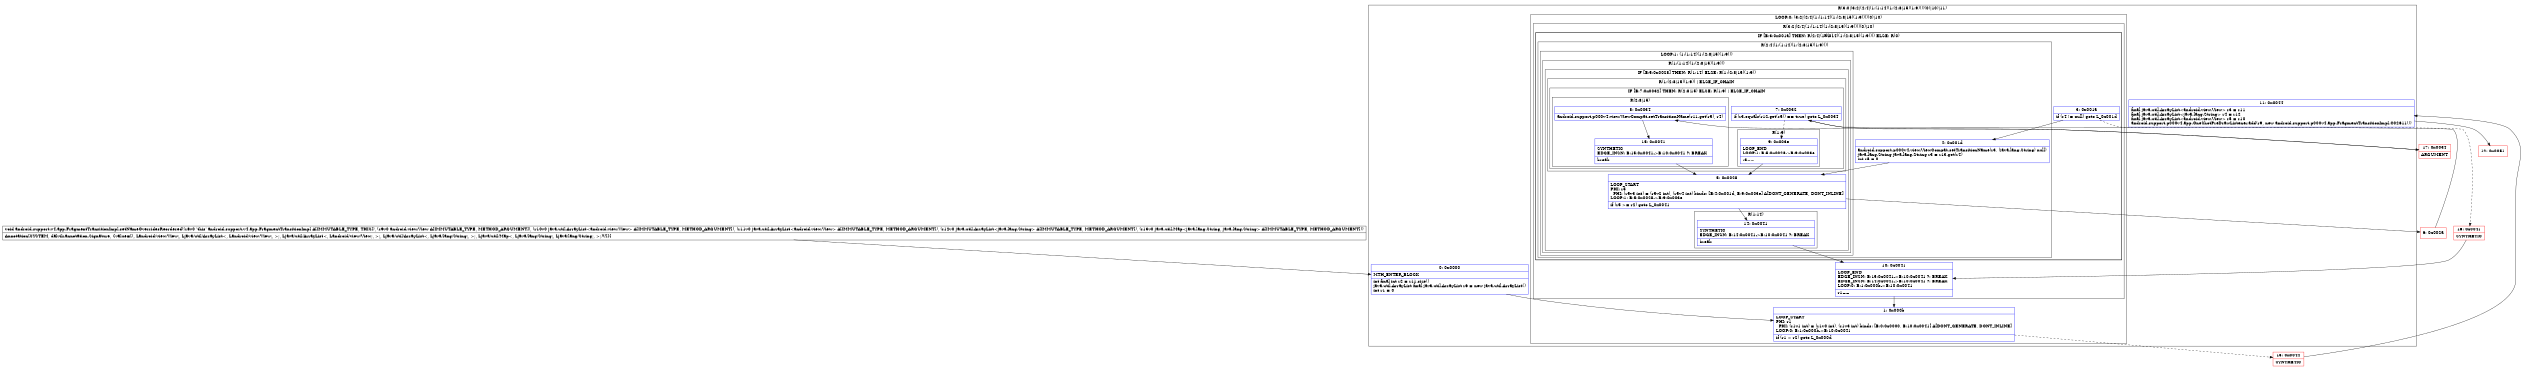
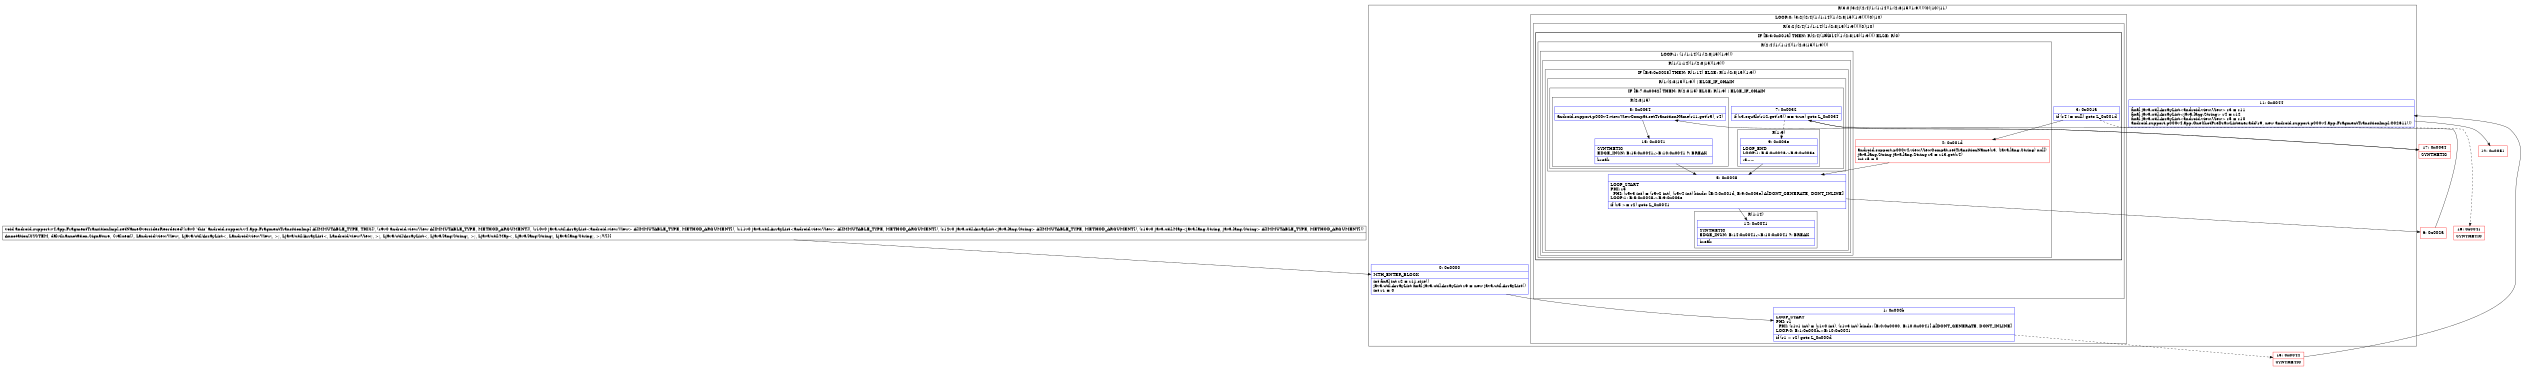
(1952, 151) -> (1952, 151)
(2435, 155) -> (2434, 155)
(1894, 279) -> none
